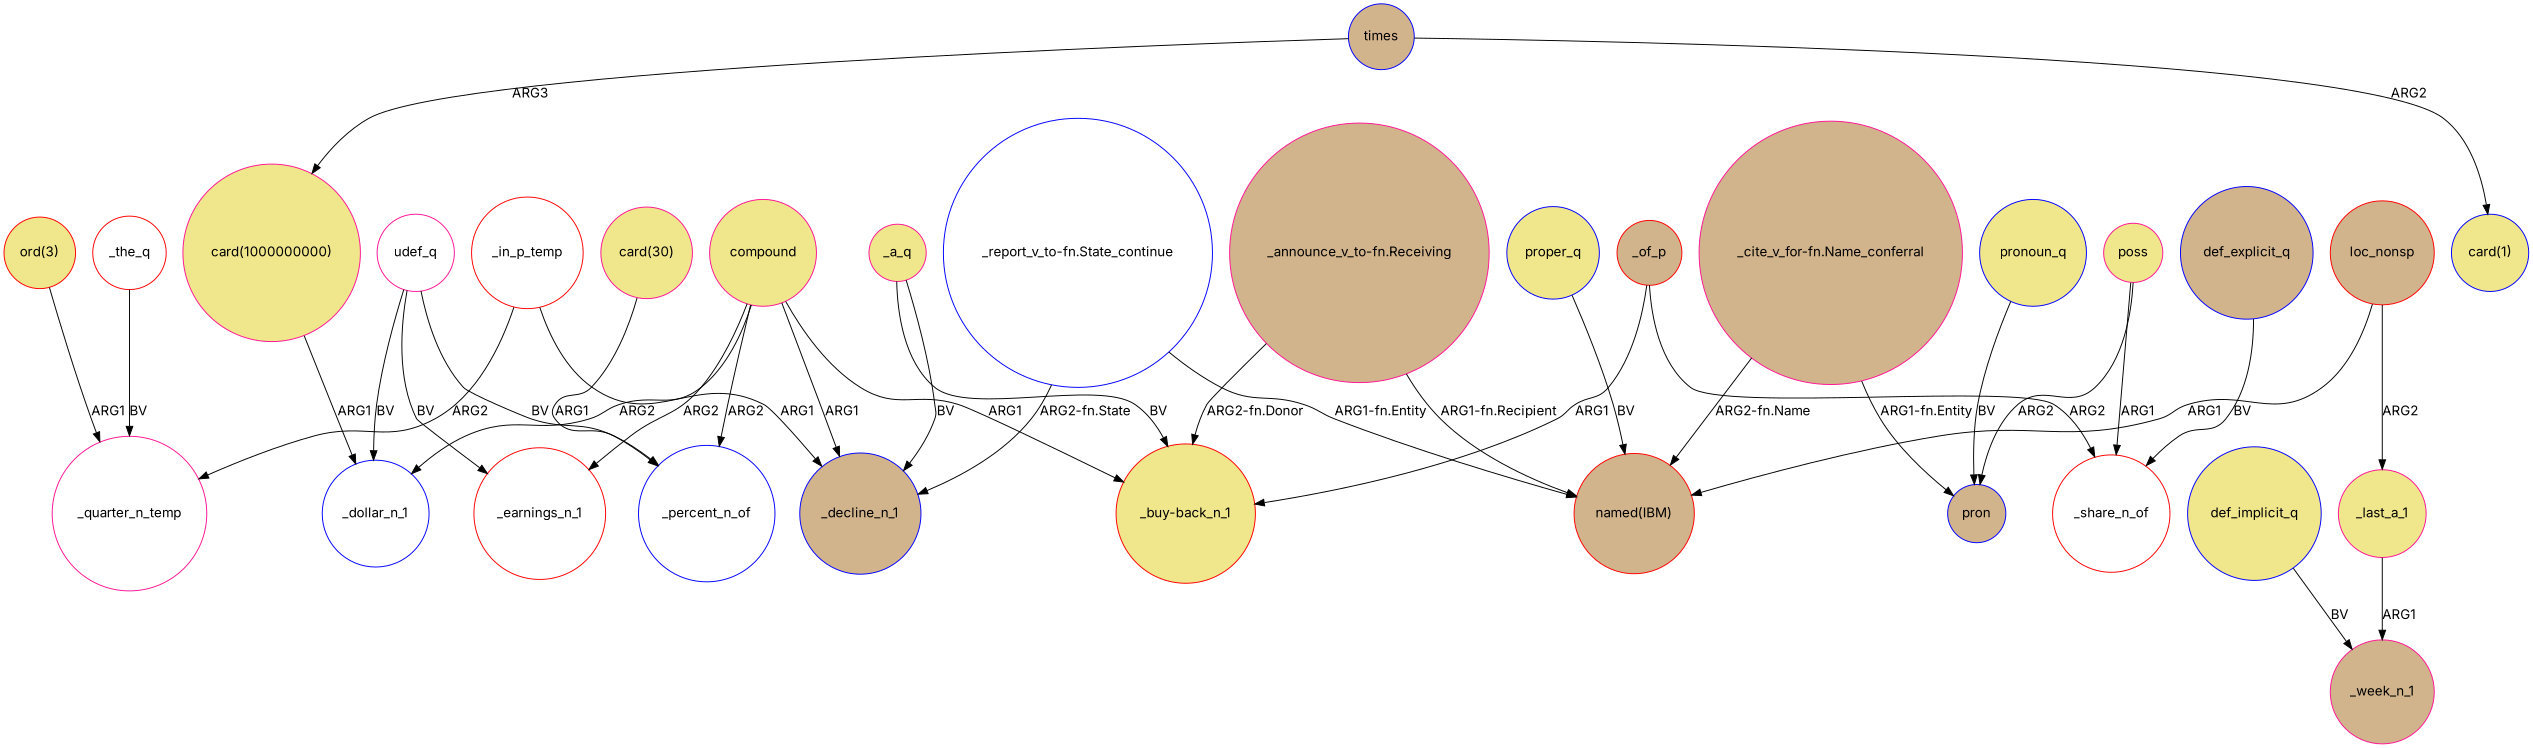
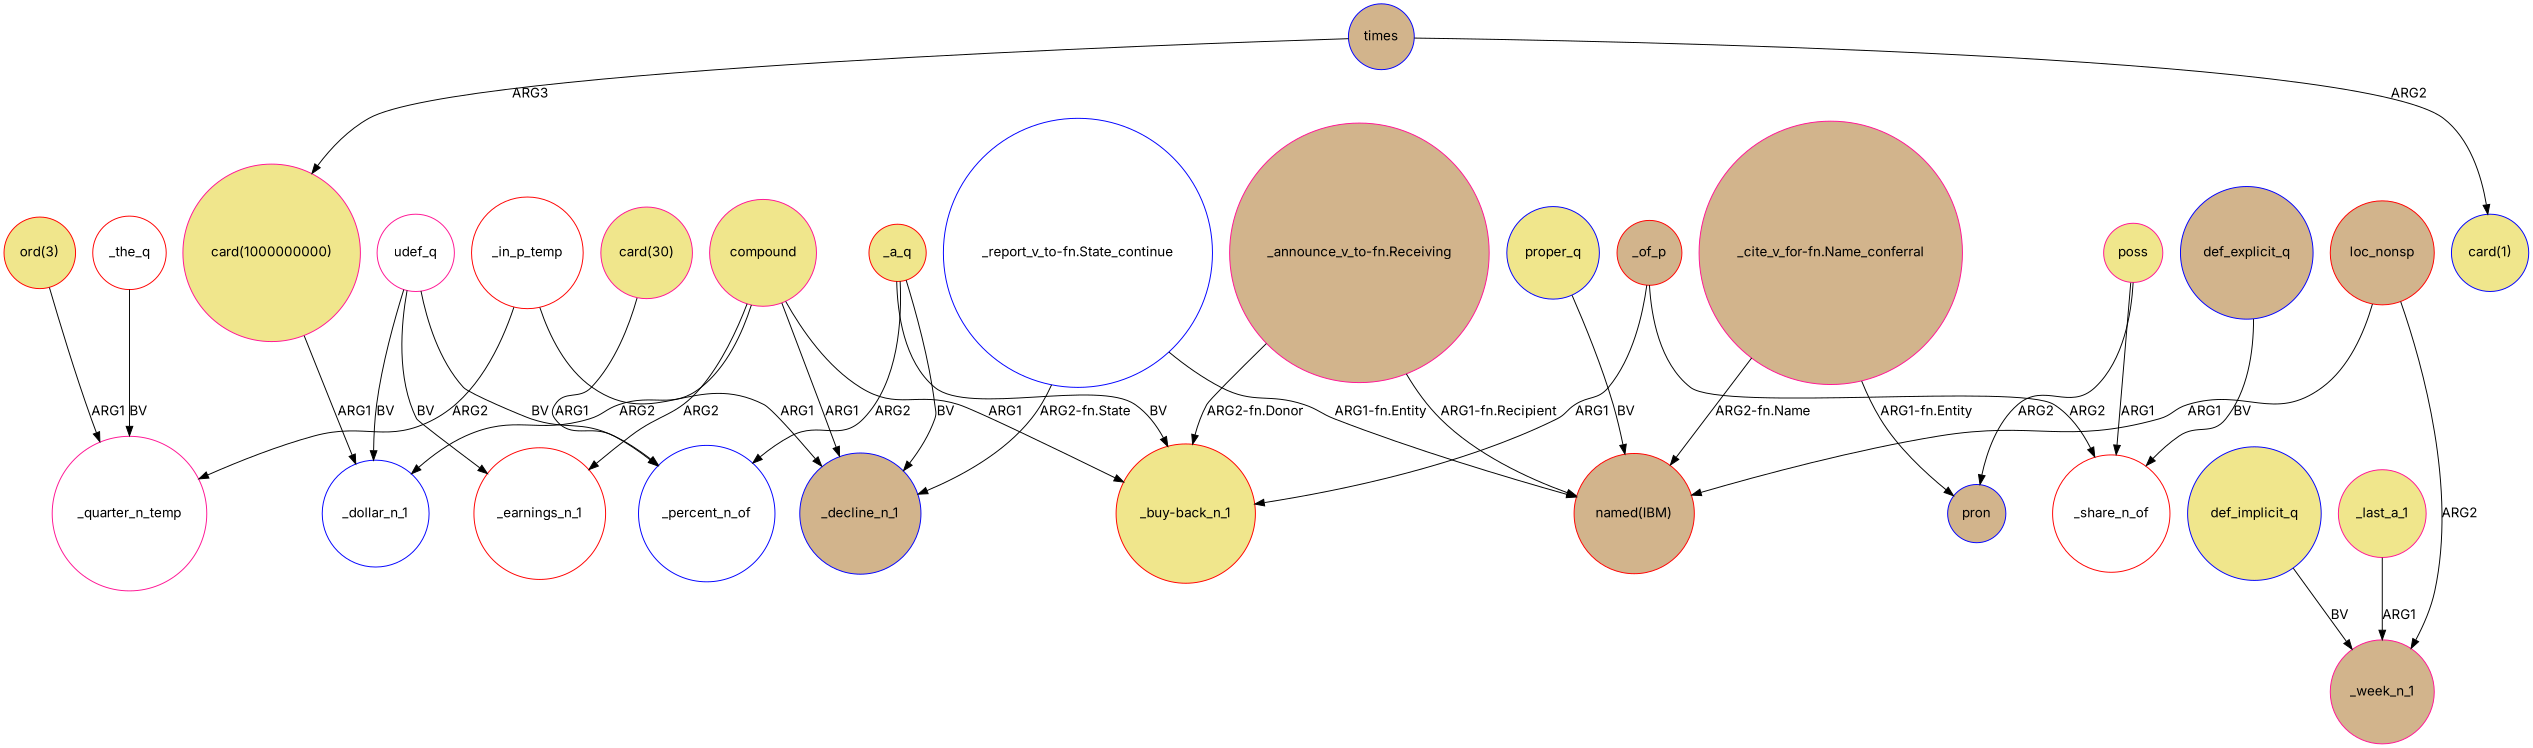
(898, 253) -> (898, 253)
(2033, 253) -> none
(735, 371) -> (873, 406)
(2382, 382) -> (2440, 470)
